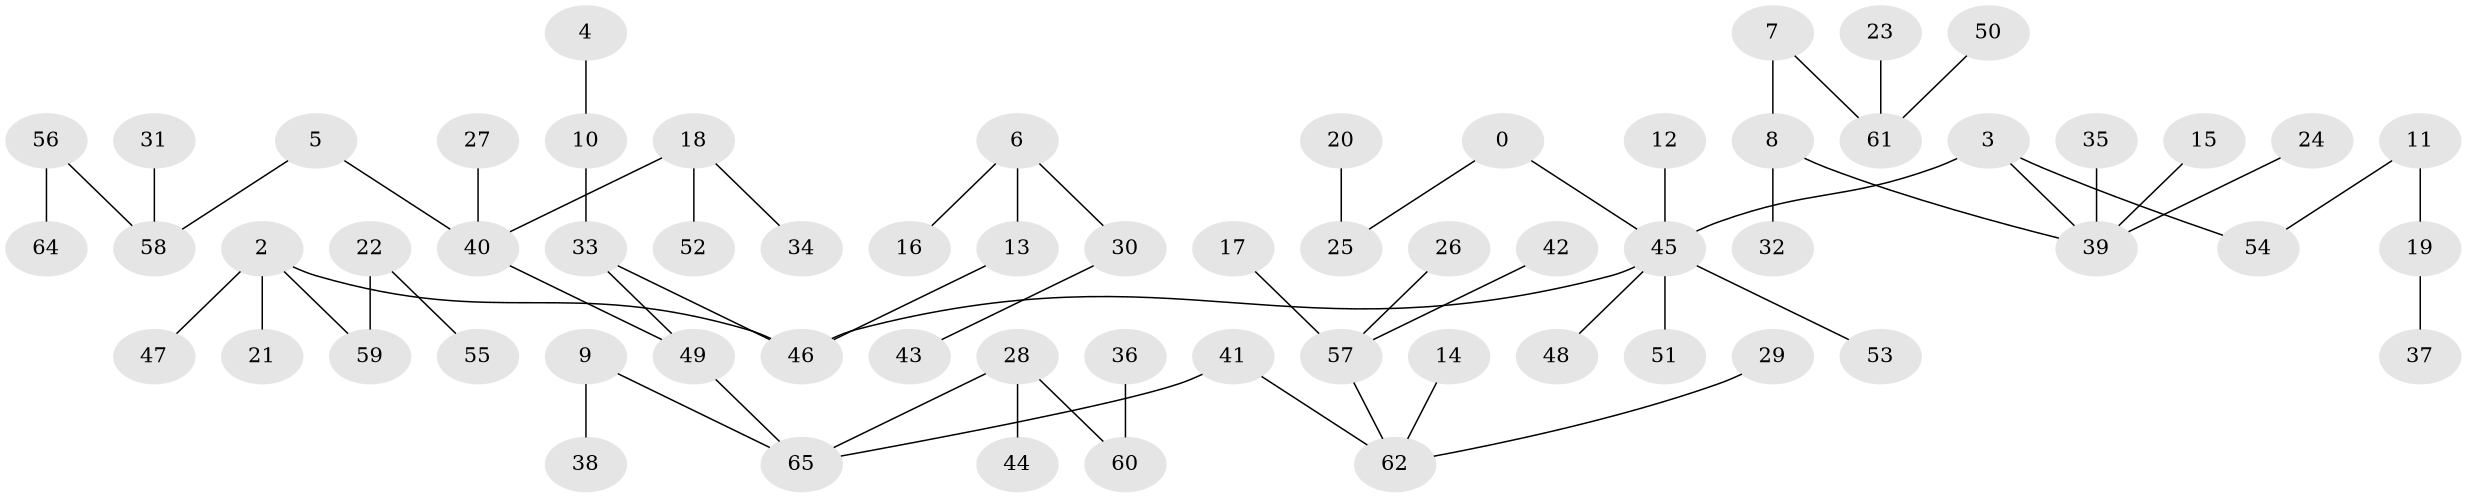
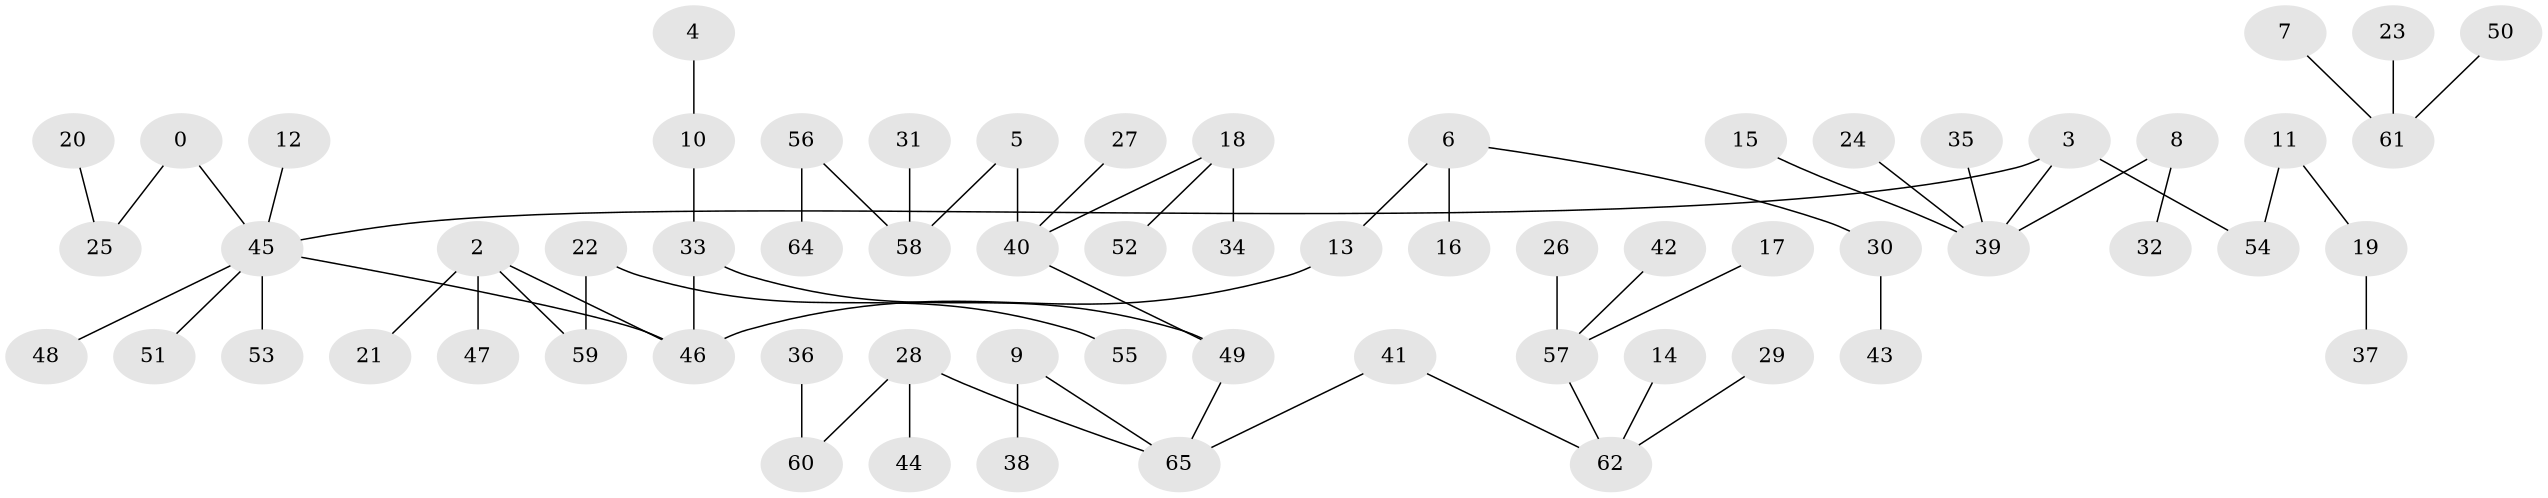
(1773, 87) -> none
